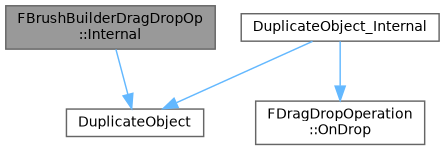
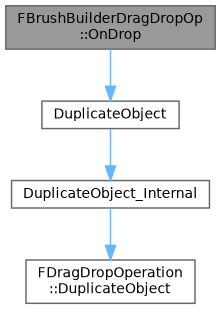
(110, 27) -> (110, 27)
(244, 72) -> (110, 147)
(340, 123) -> (110, 282)
